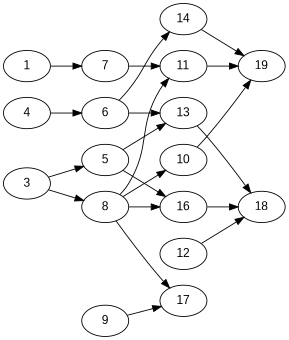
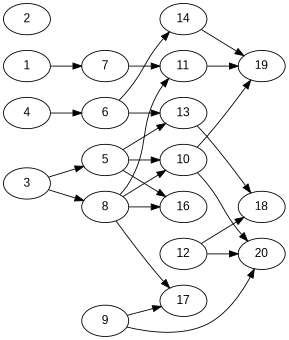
none -> (27, 19)
none -> (145, 160)
(218, 207) -> none
none -> (262, 254)
